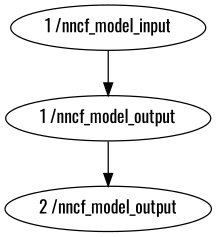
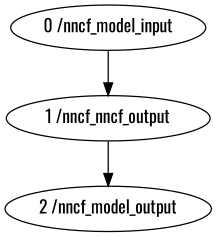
(108, 28) -> (108, 28)
(108, 118) -> (108, 118)
